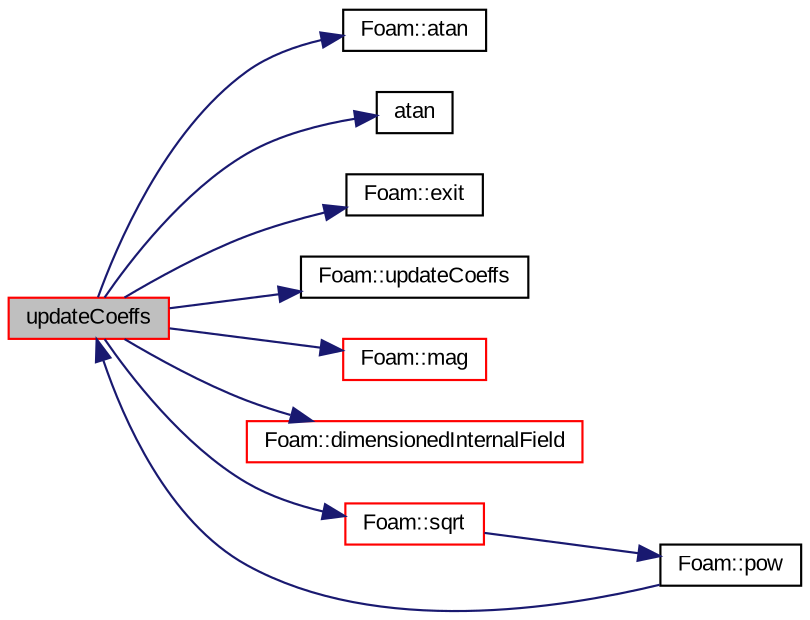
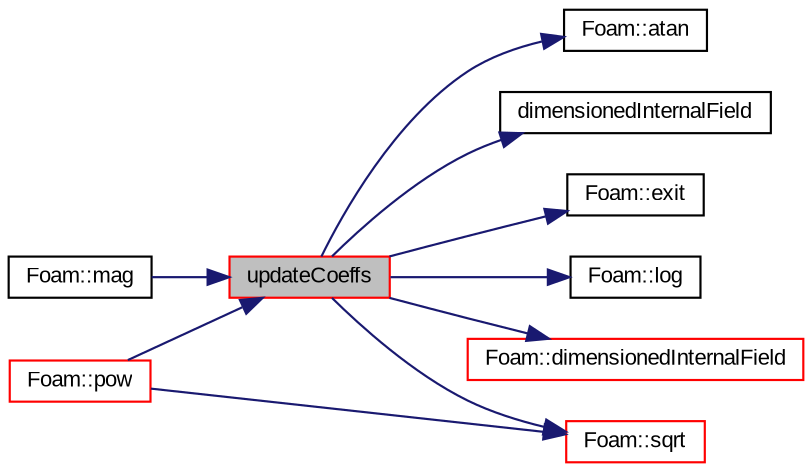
(415, 113) -> (636, 113)
(415, 277) -> (636, 277)
(245, 338) -> (180, 277)
(415, 359) -> (80, 277)
(561, 543) -> (347, 410)
(731, 565) -> (80, 381)
